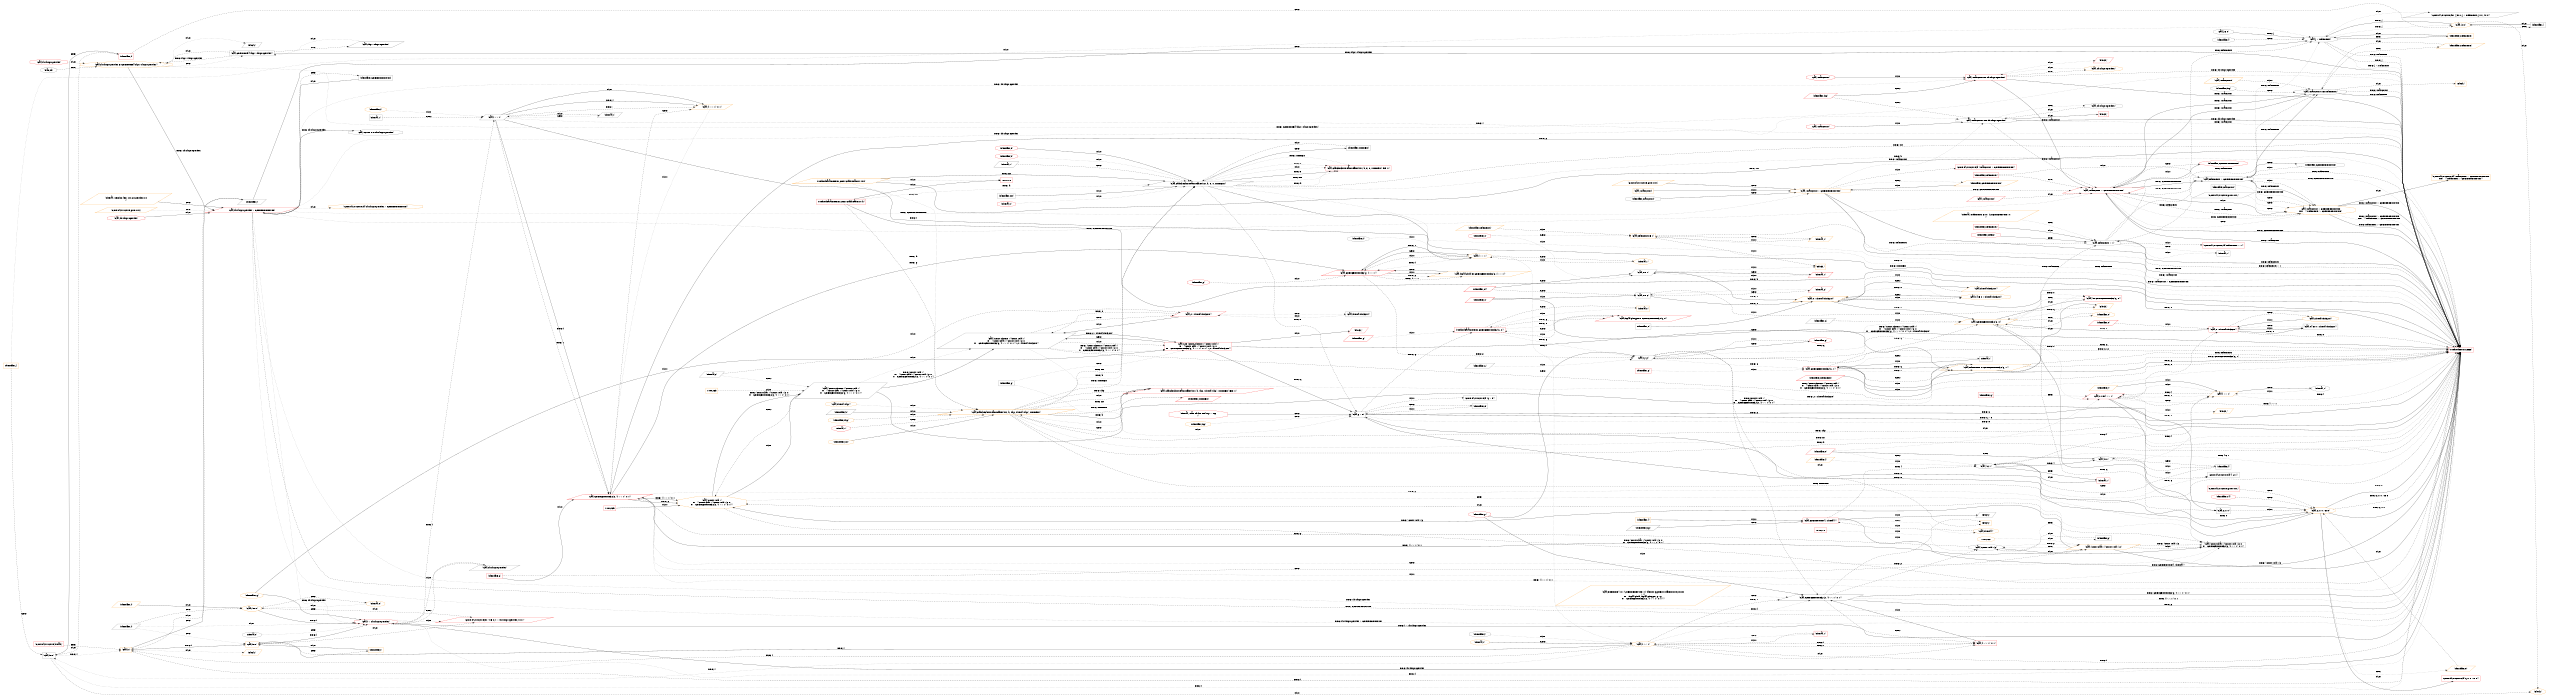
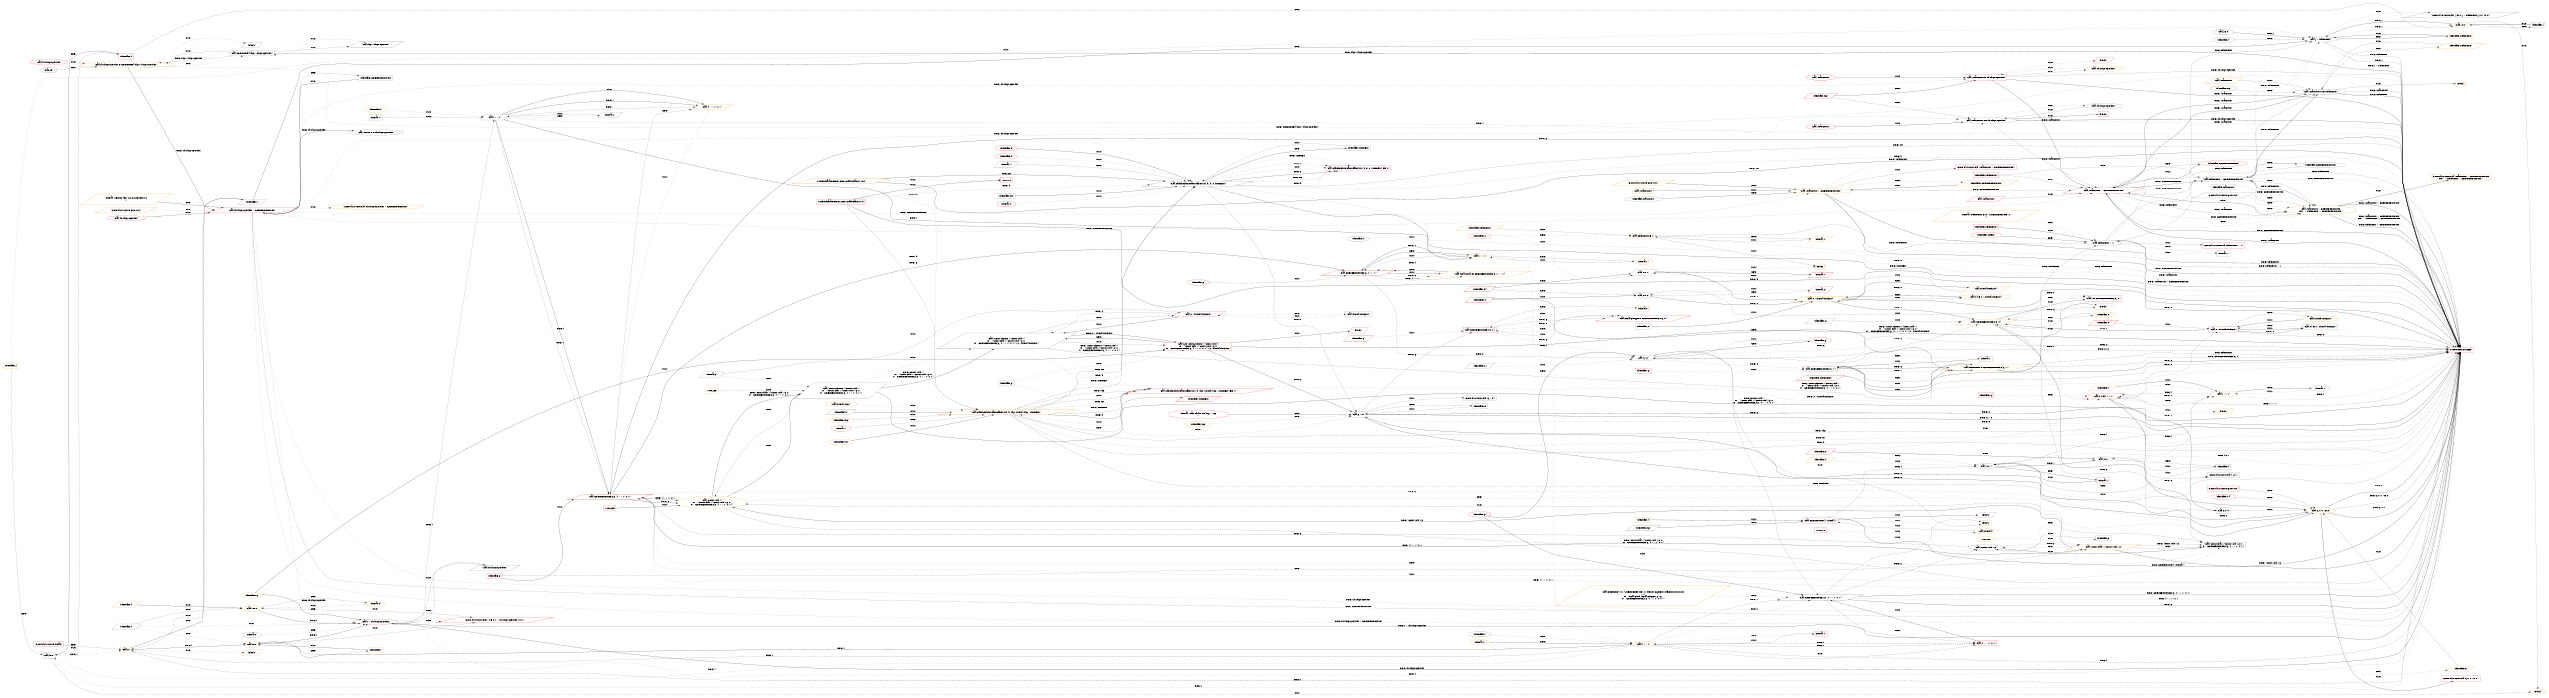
(1480, 330) -> (1480, 330)
